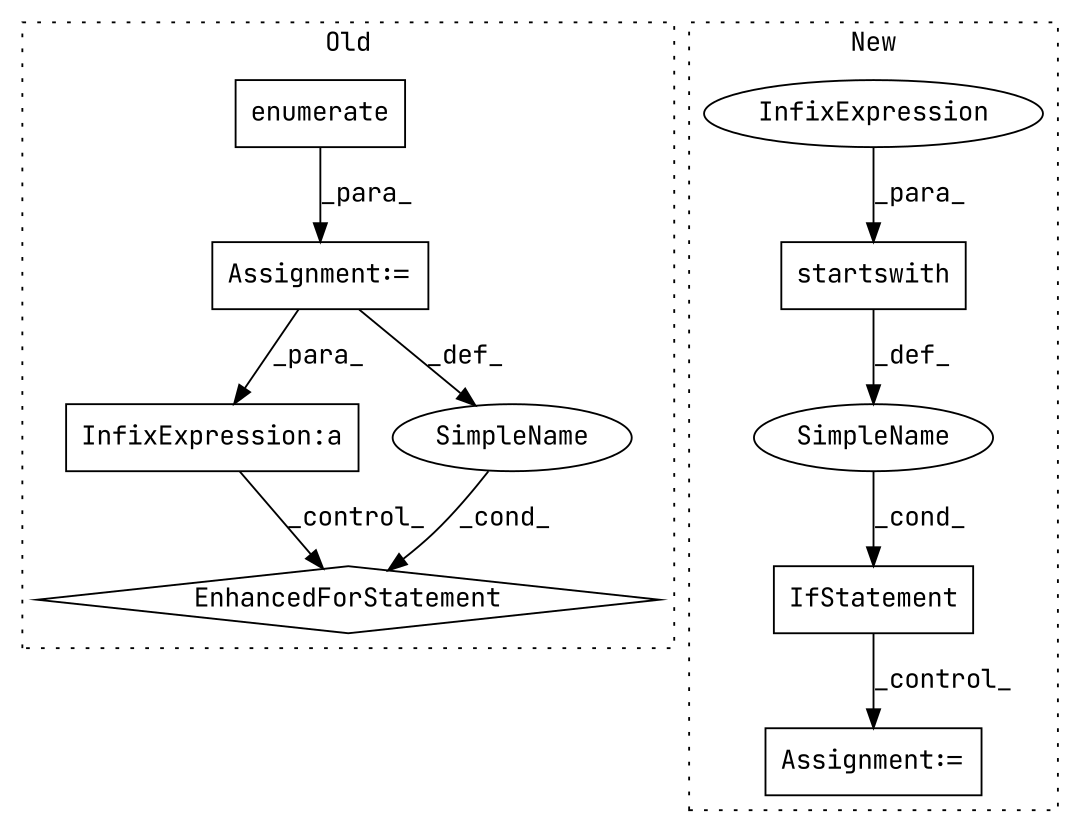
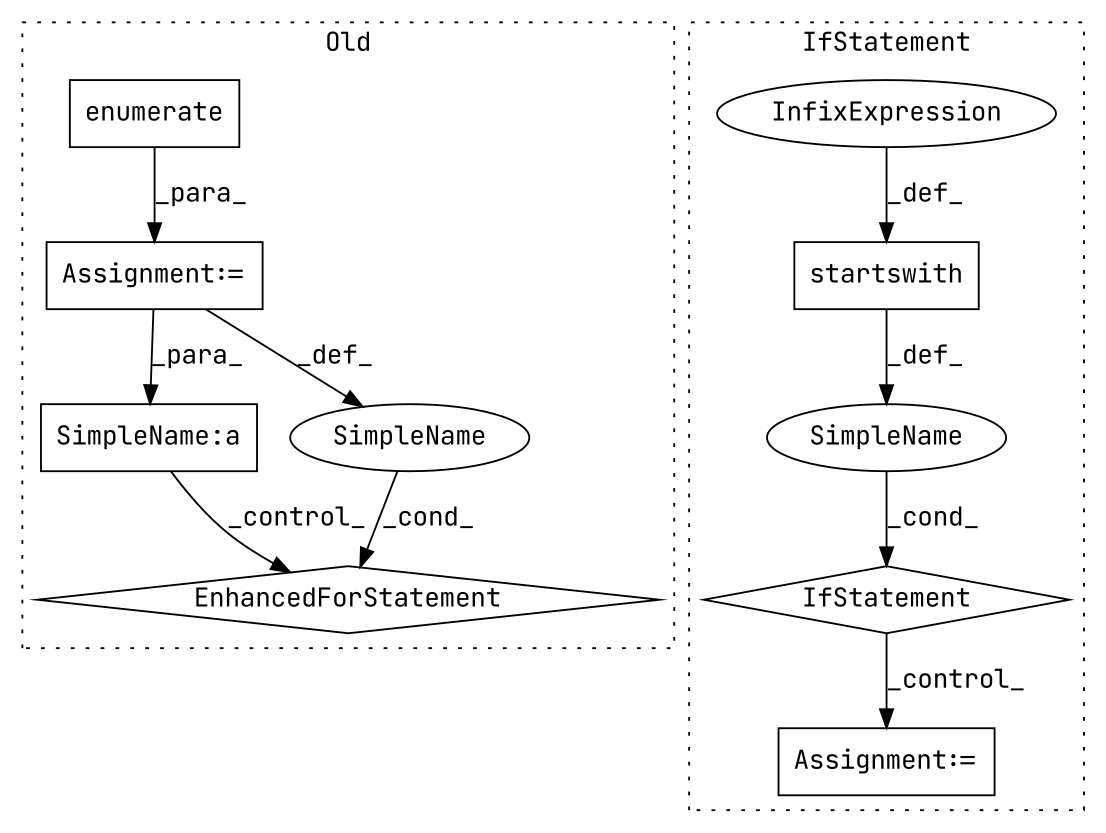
(874, 44) -> (887, 44)
(920, 195) -> (926, 195)
(212, 438) -> (149, 438)
(874, 600) -> (887, 600)
